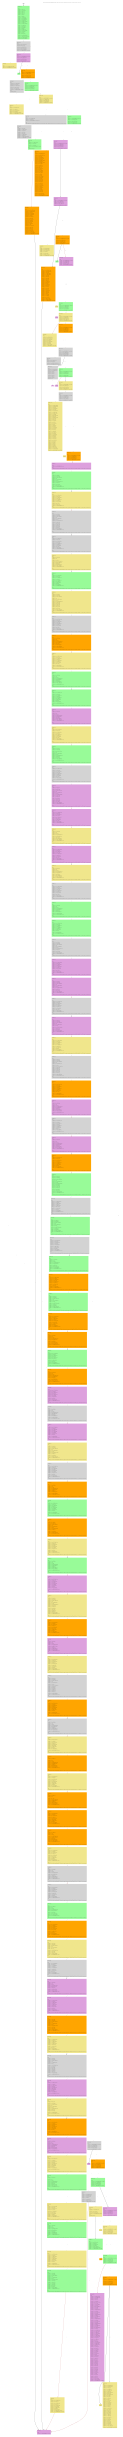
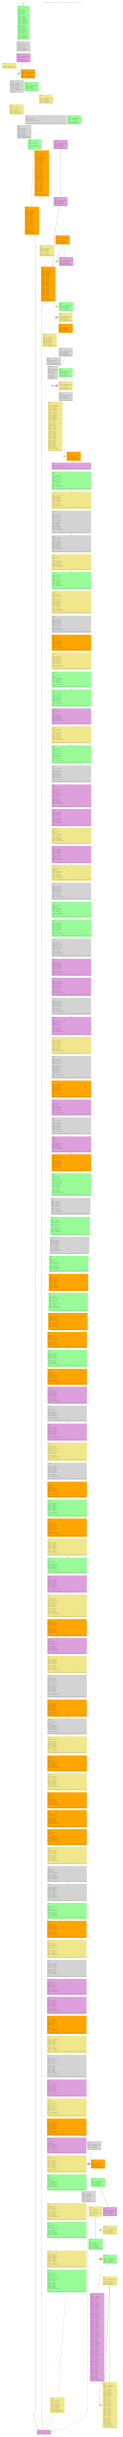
(110, 2281) -> (110, 2281)
